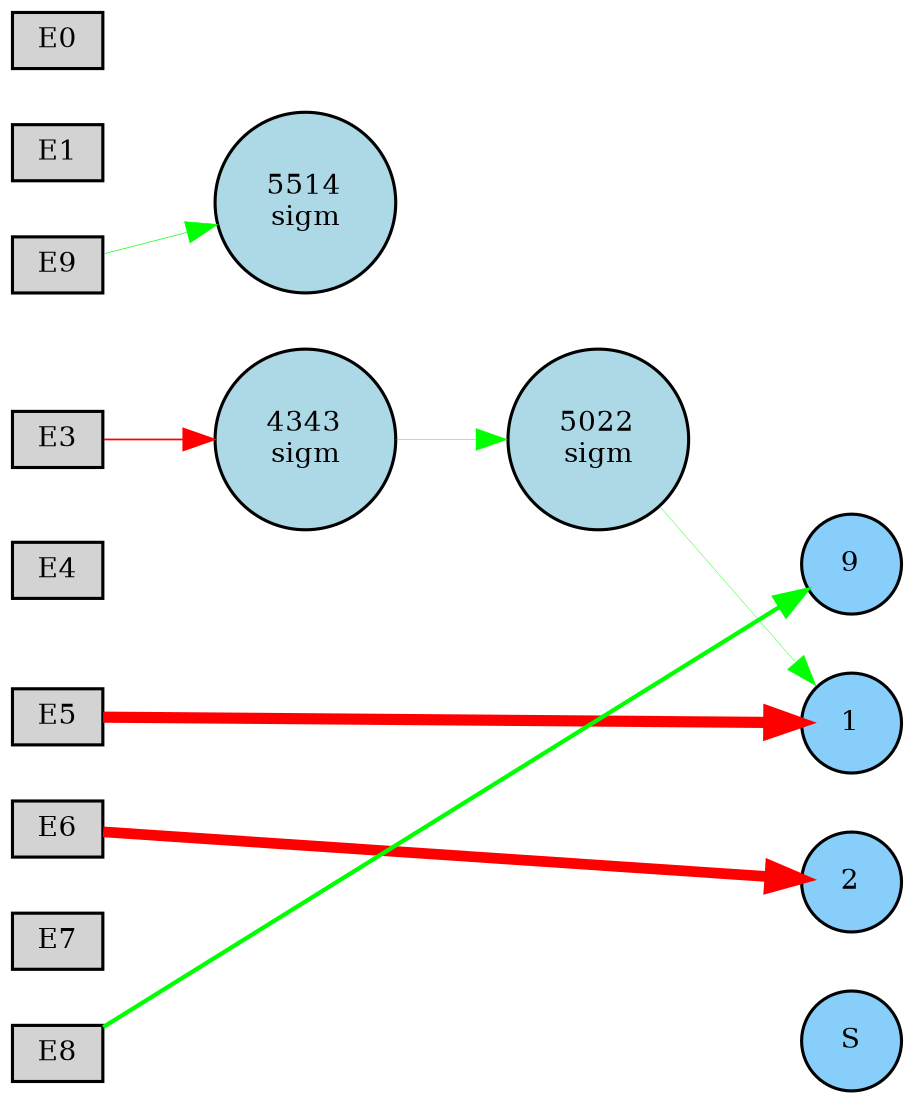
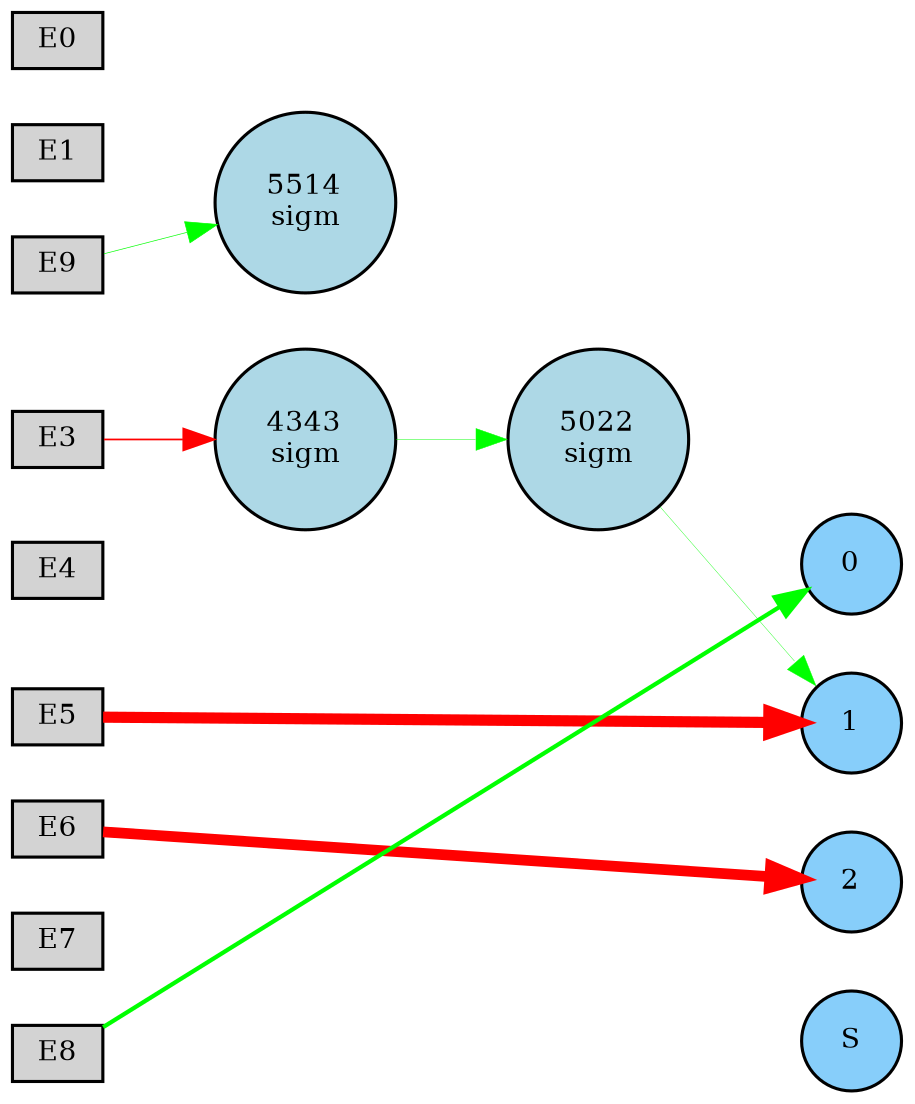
(852, 564) -> (852, 564)
